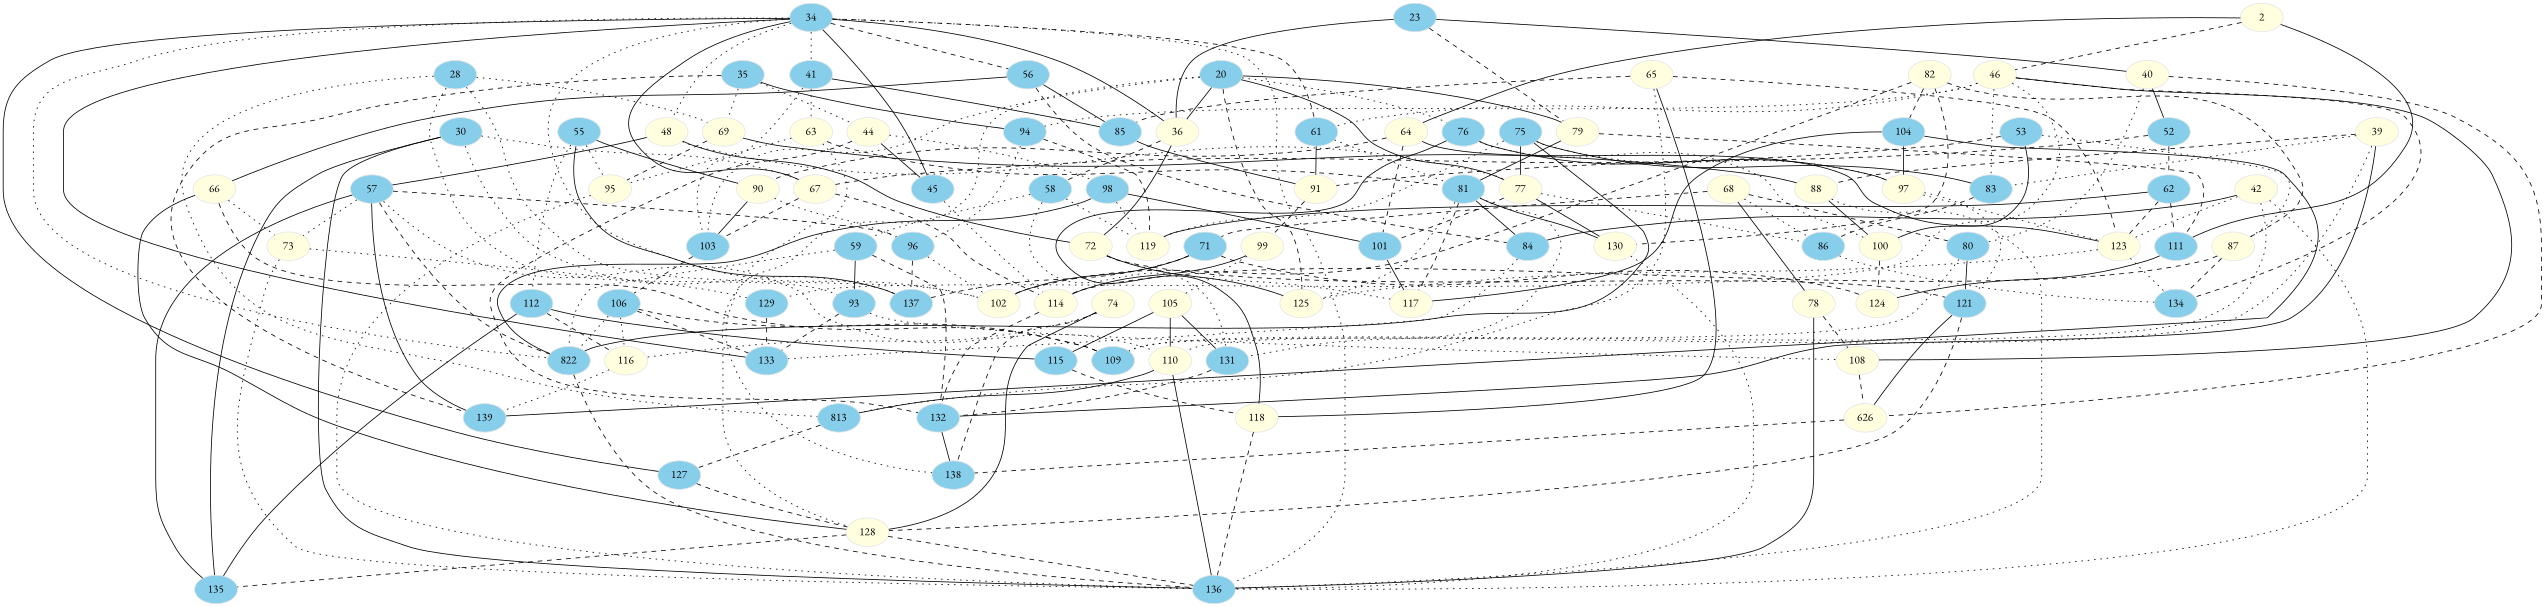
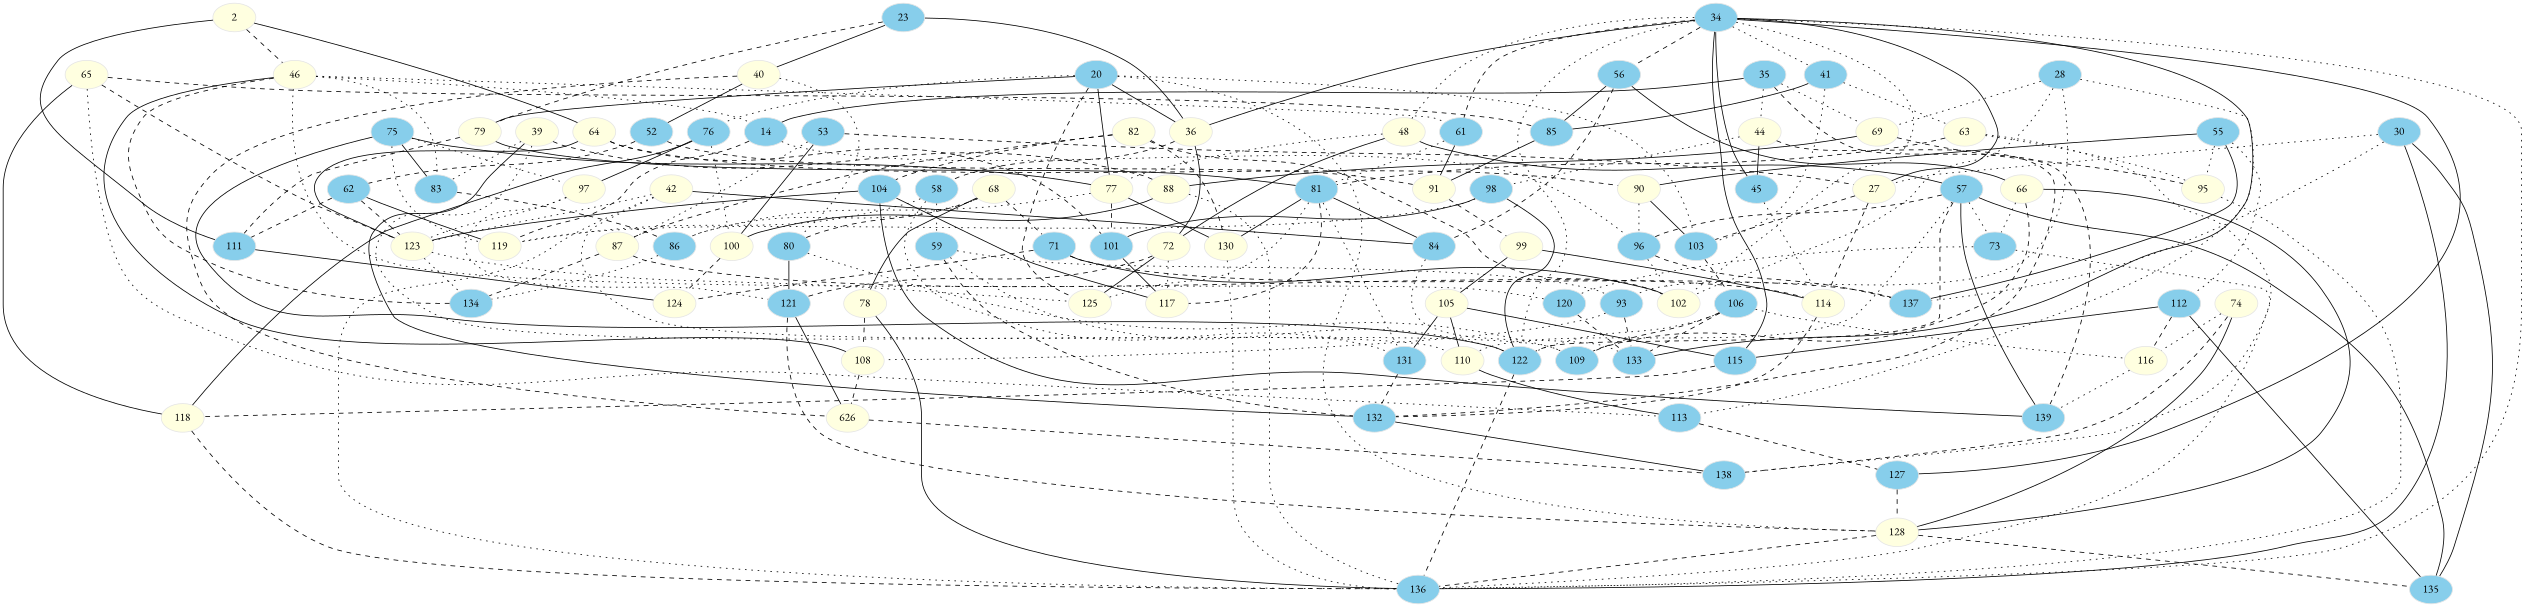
(1025, 132) -> (766, 132)
(1903, 161) -> (644, 209)
(815, 189) -> (1874, 189)
none -> (1726, 196)
(288, 246) -> (1995, 246)
(1229, 267) -> (1484, 275)
(855, 275) -> (1282, 268)
(767, 303) -> (1564, 303)
(569, 361) -> (1520, 361)
(839, 418) -> (1679, 418)
(1192, 475) -> none
